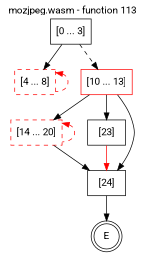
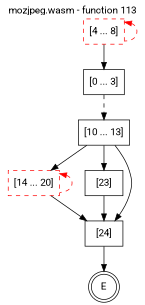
(55, 54) -> (104, 53)
(107, 82) -> (104, 133)
(107, 154) -> (104, 205)
